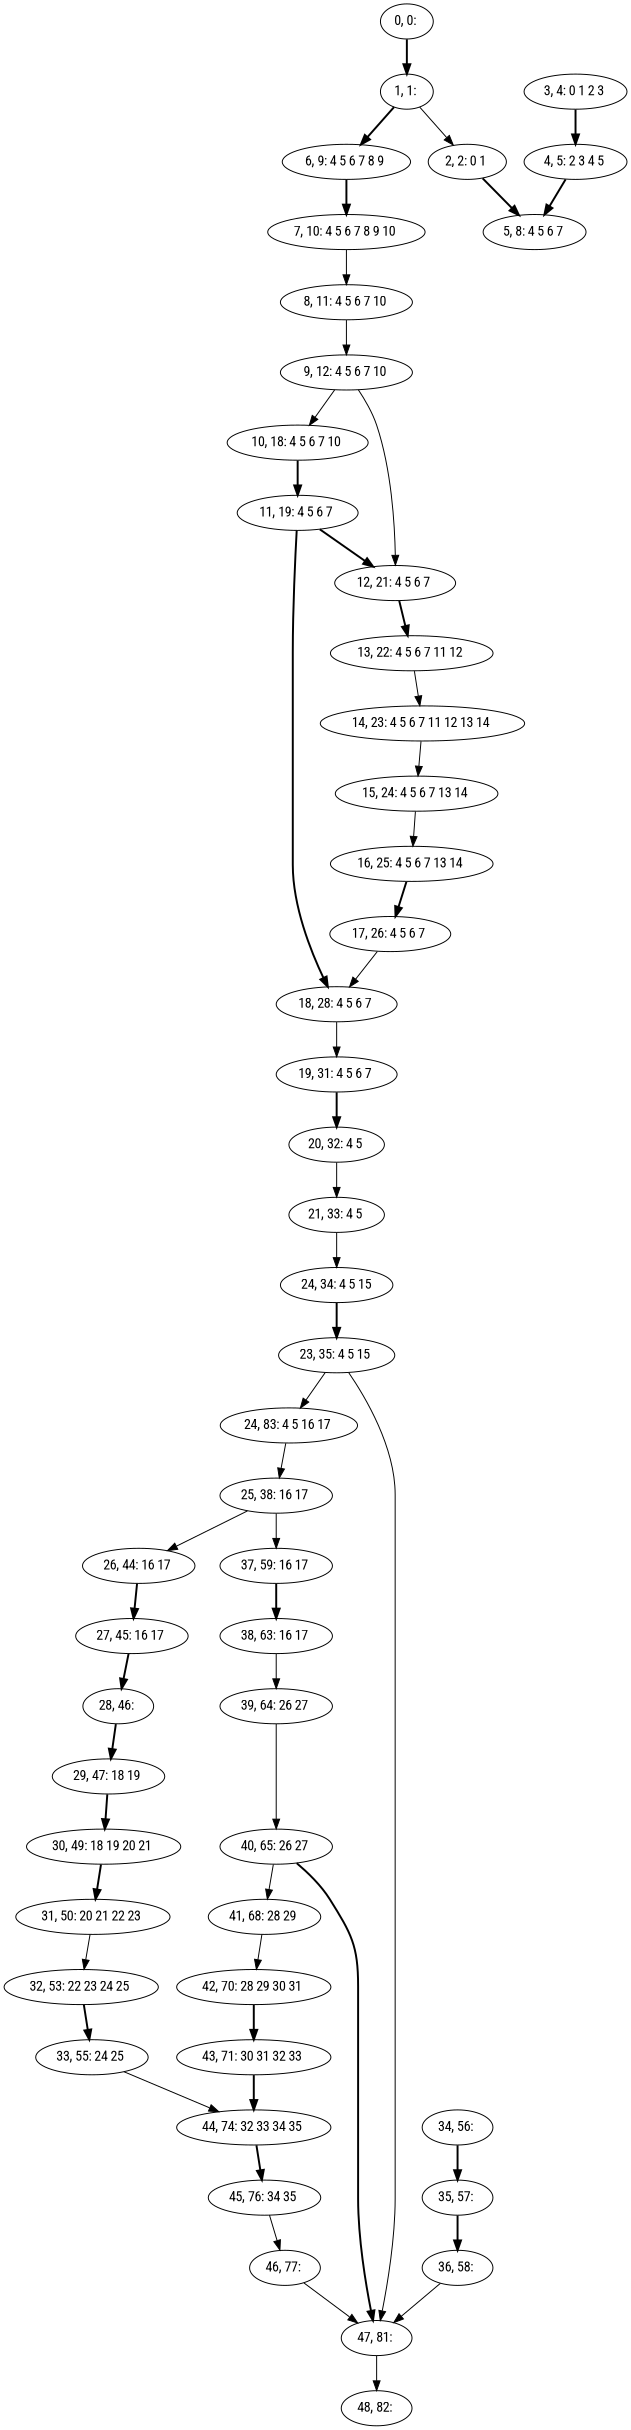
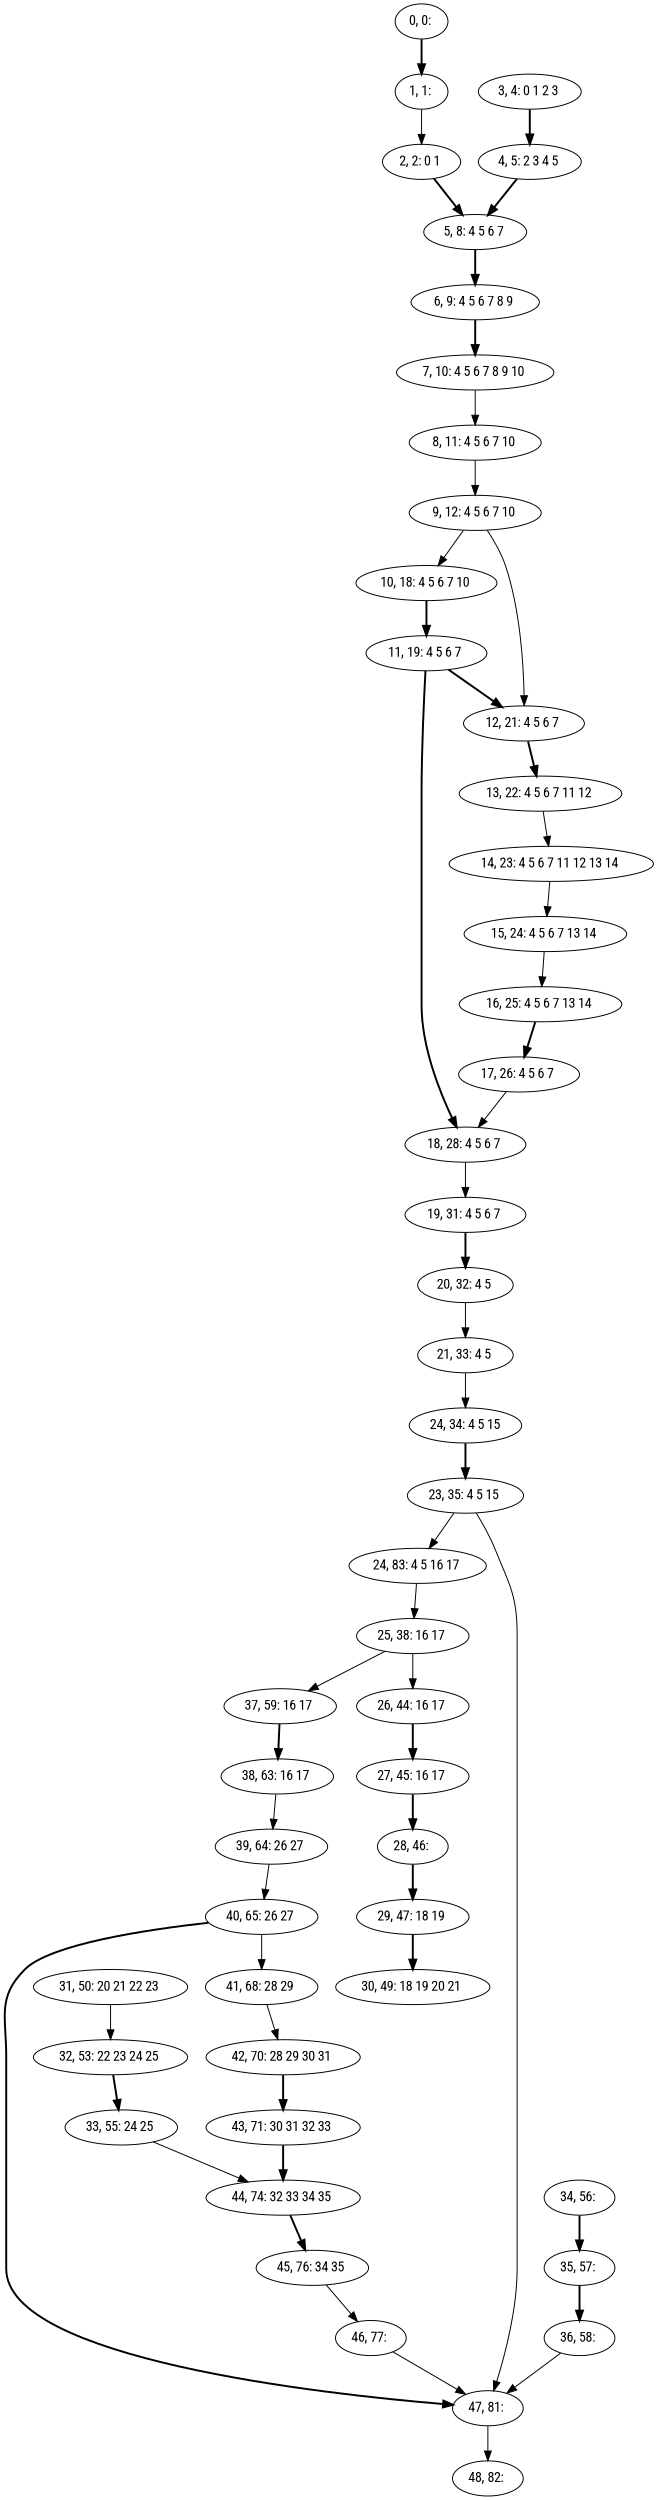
(381, 122) -> (475, 262)
(99, 1877) -> none
